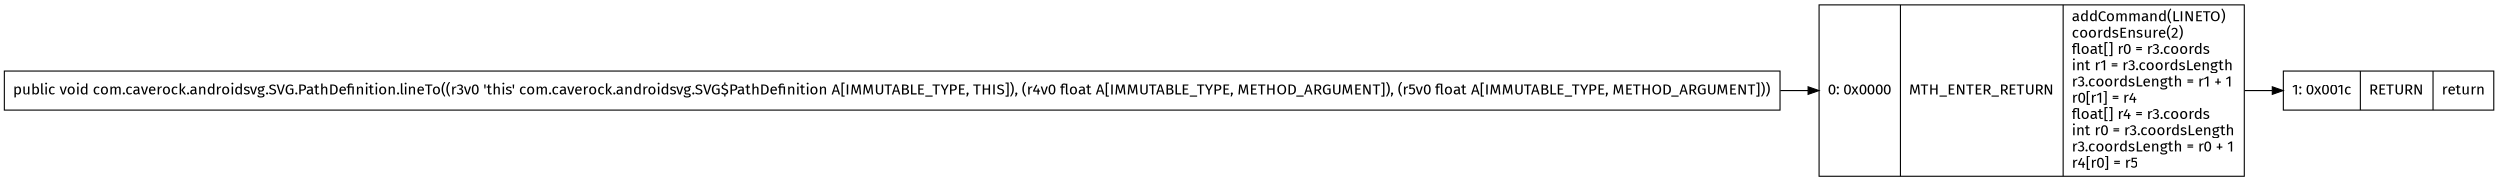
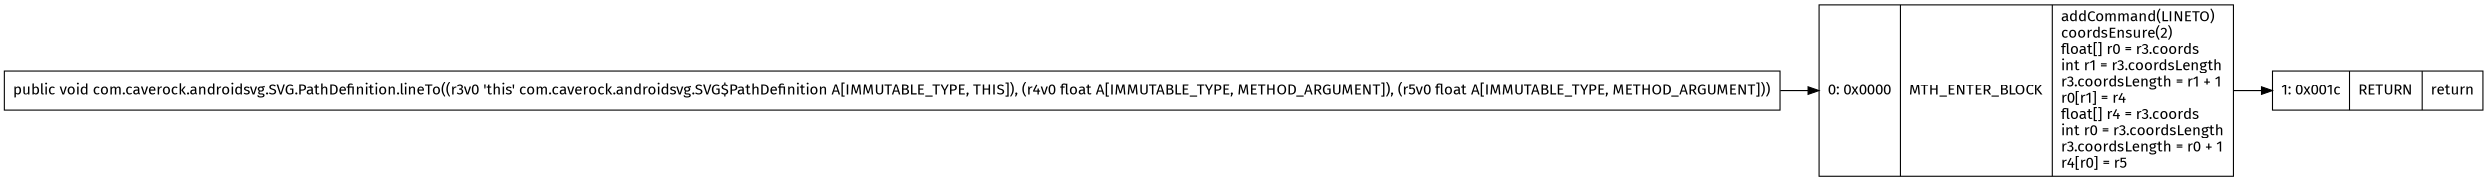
(1982, 90) -> (1976, 90)
